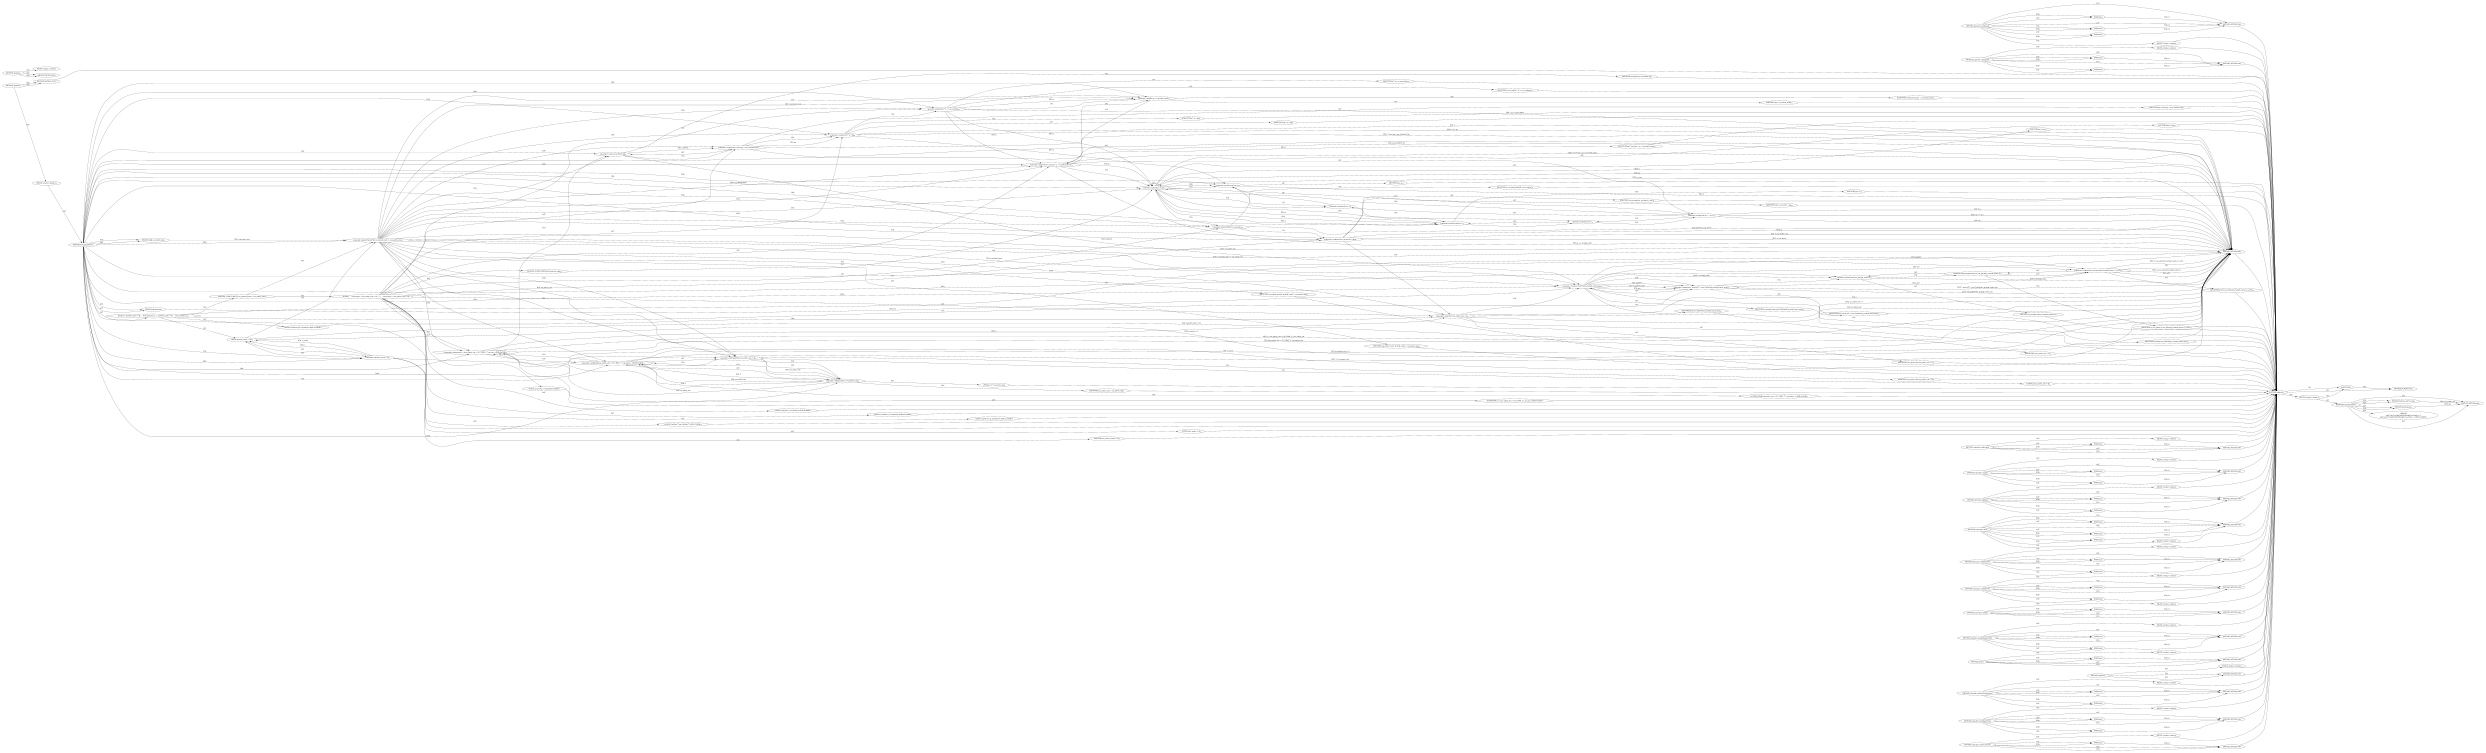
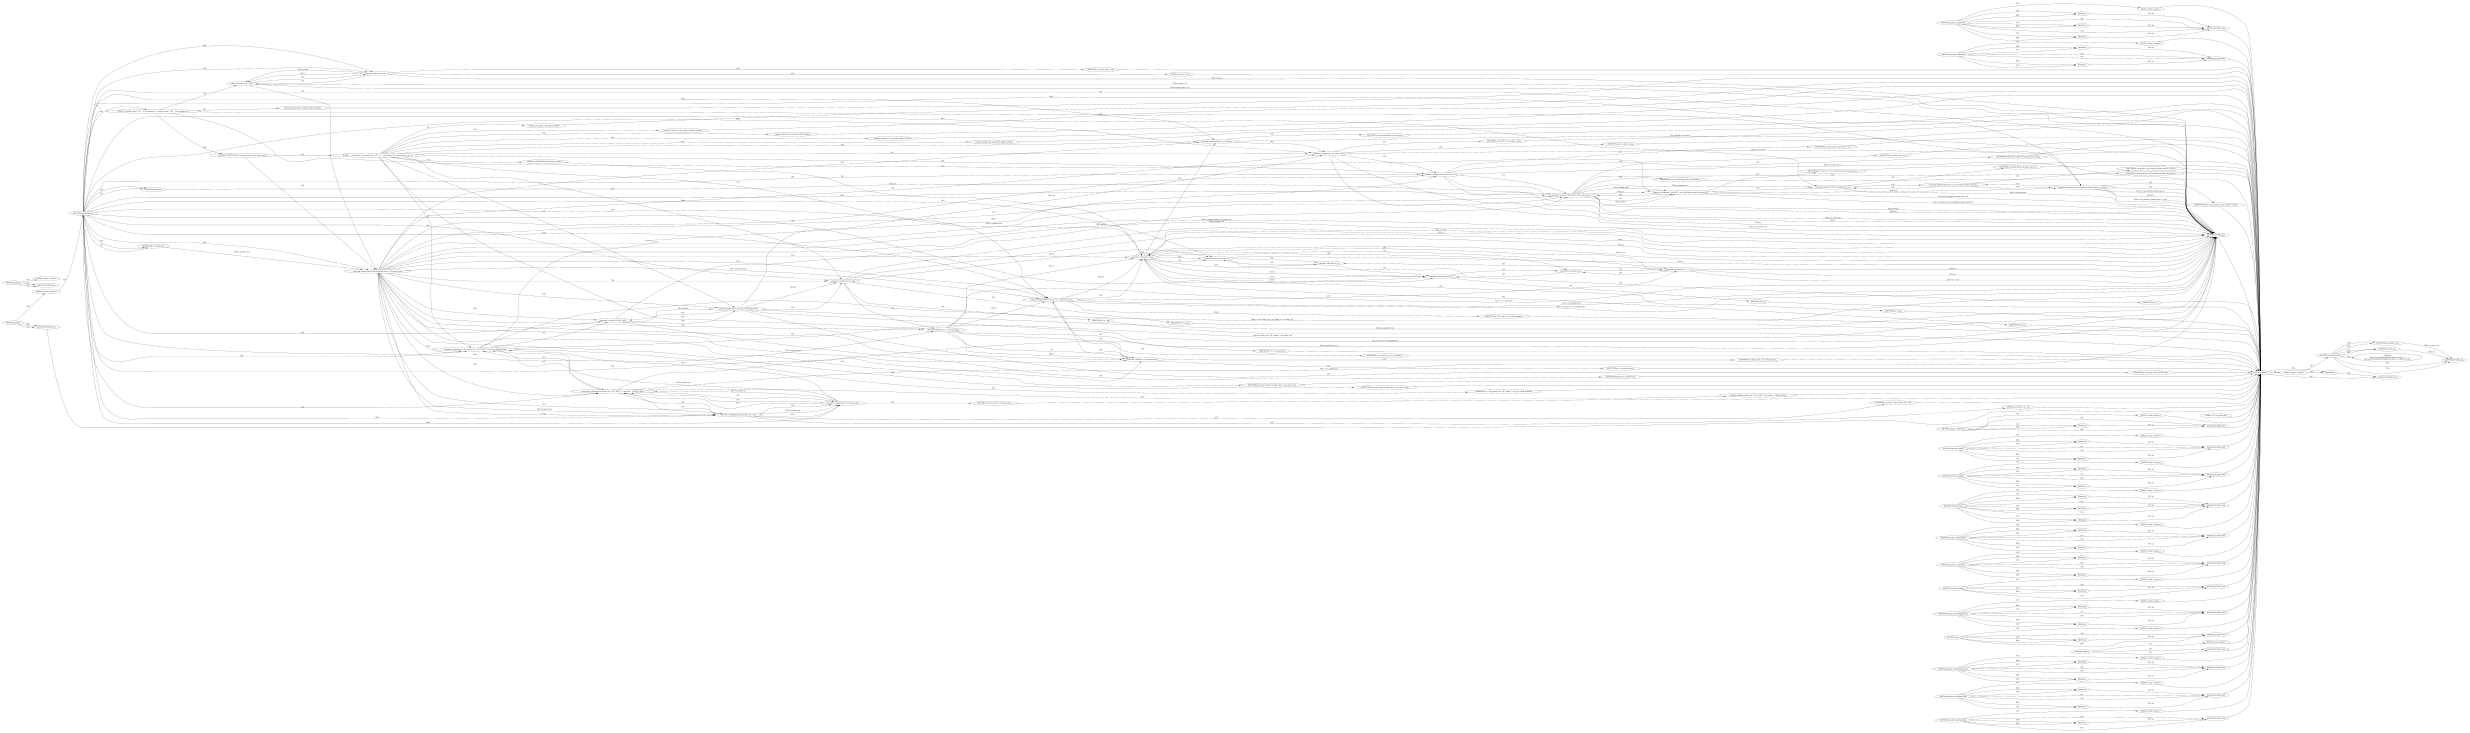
none -> (1011, 205)
(921, 383) -> none
